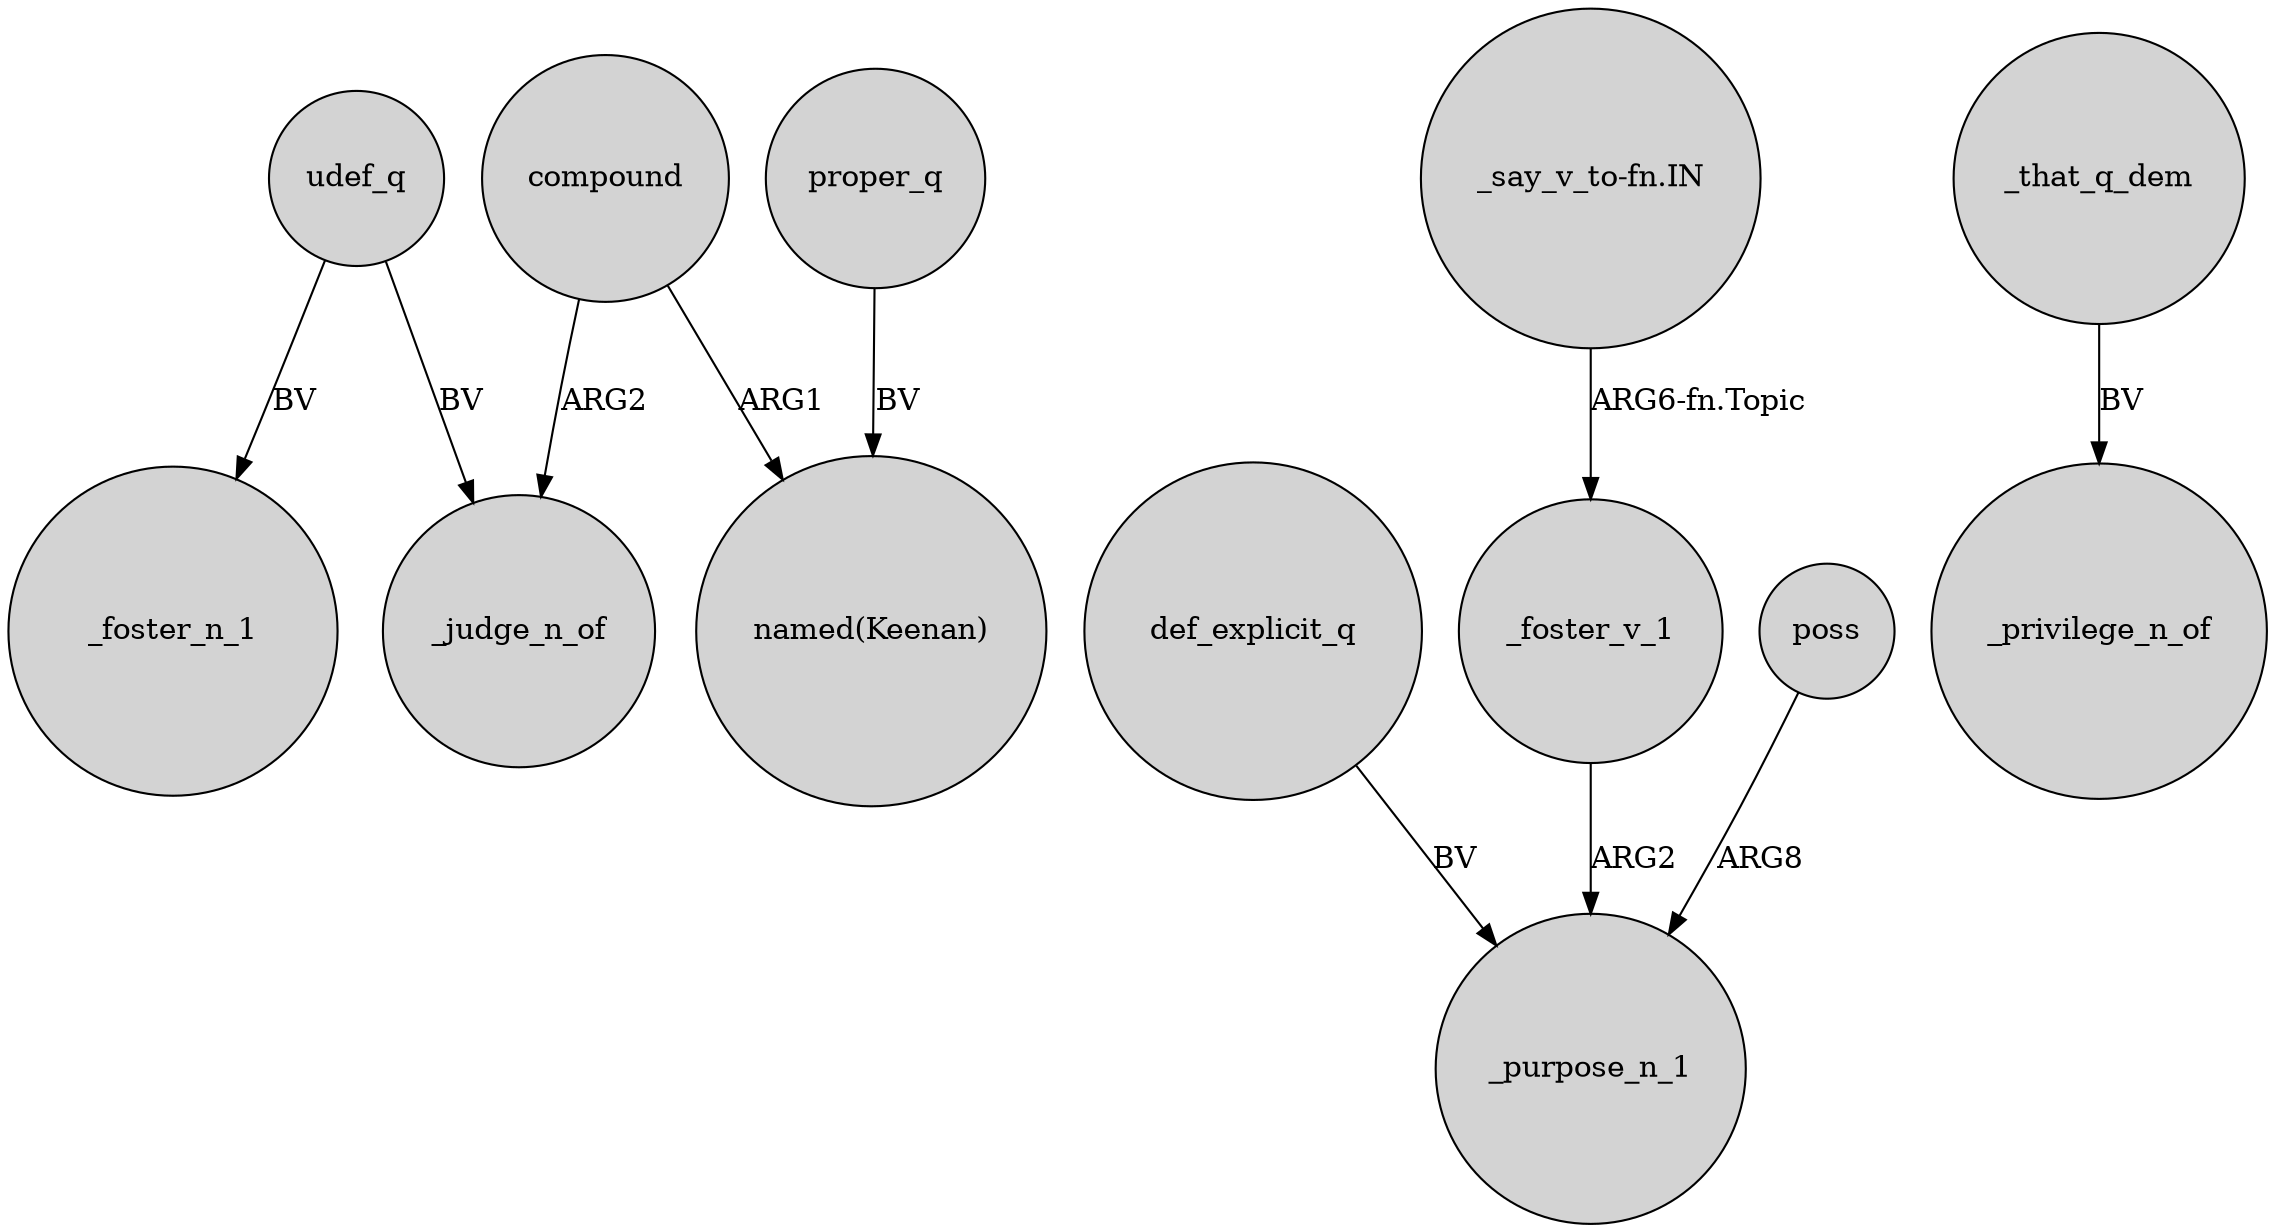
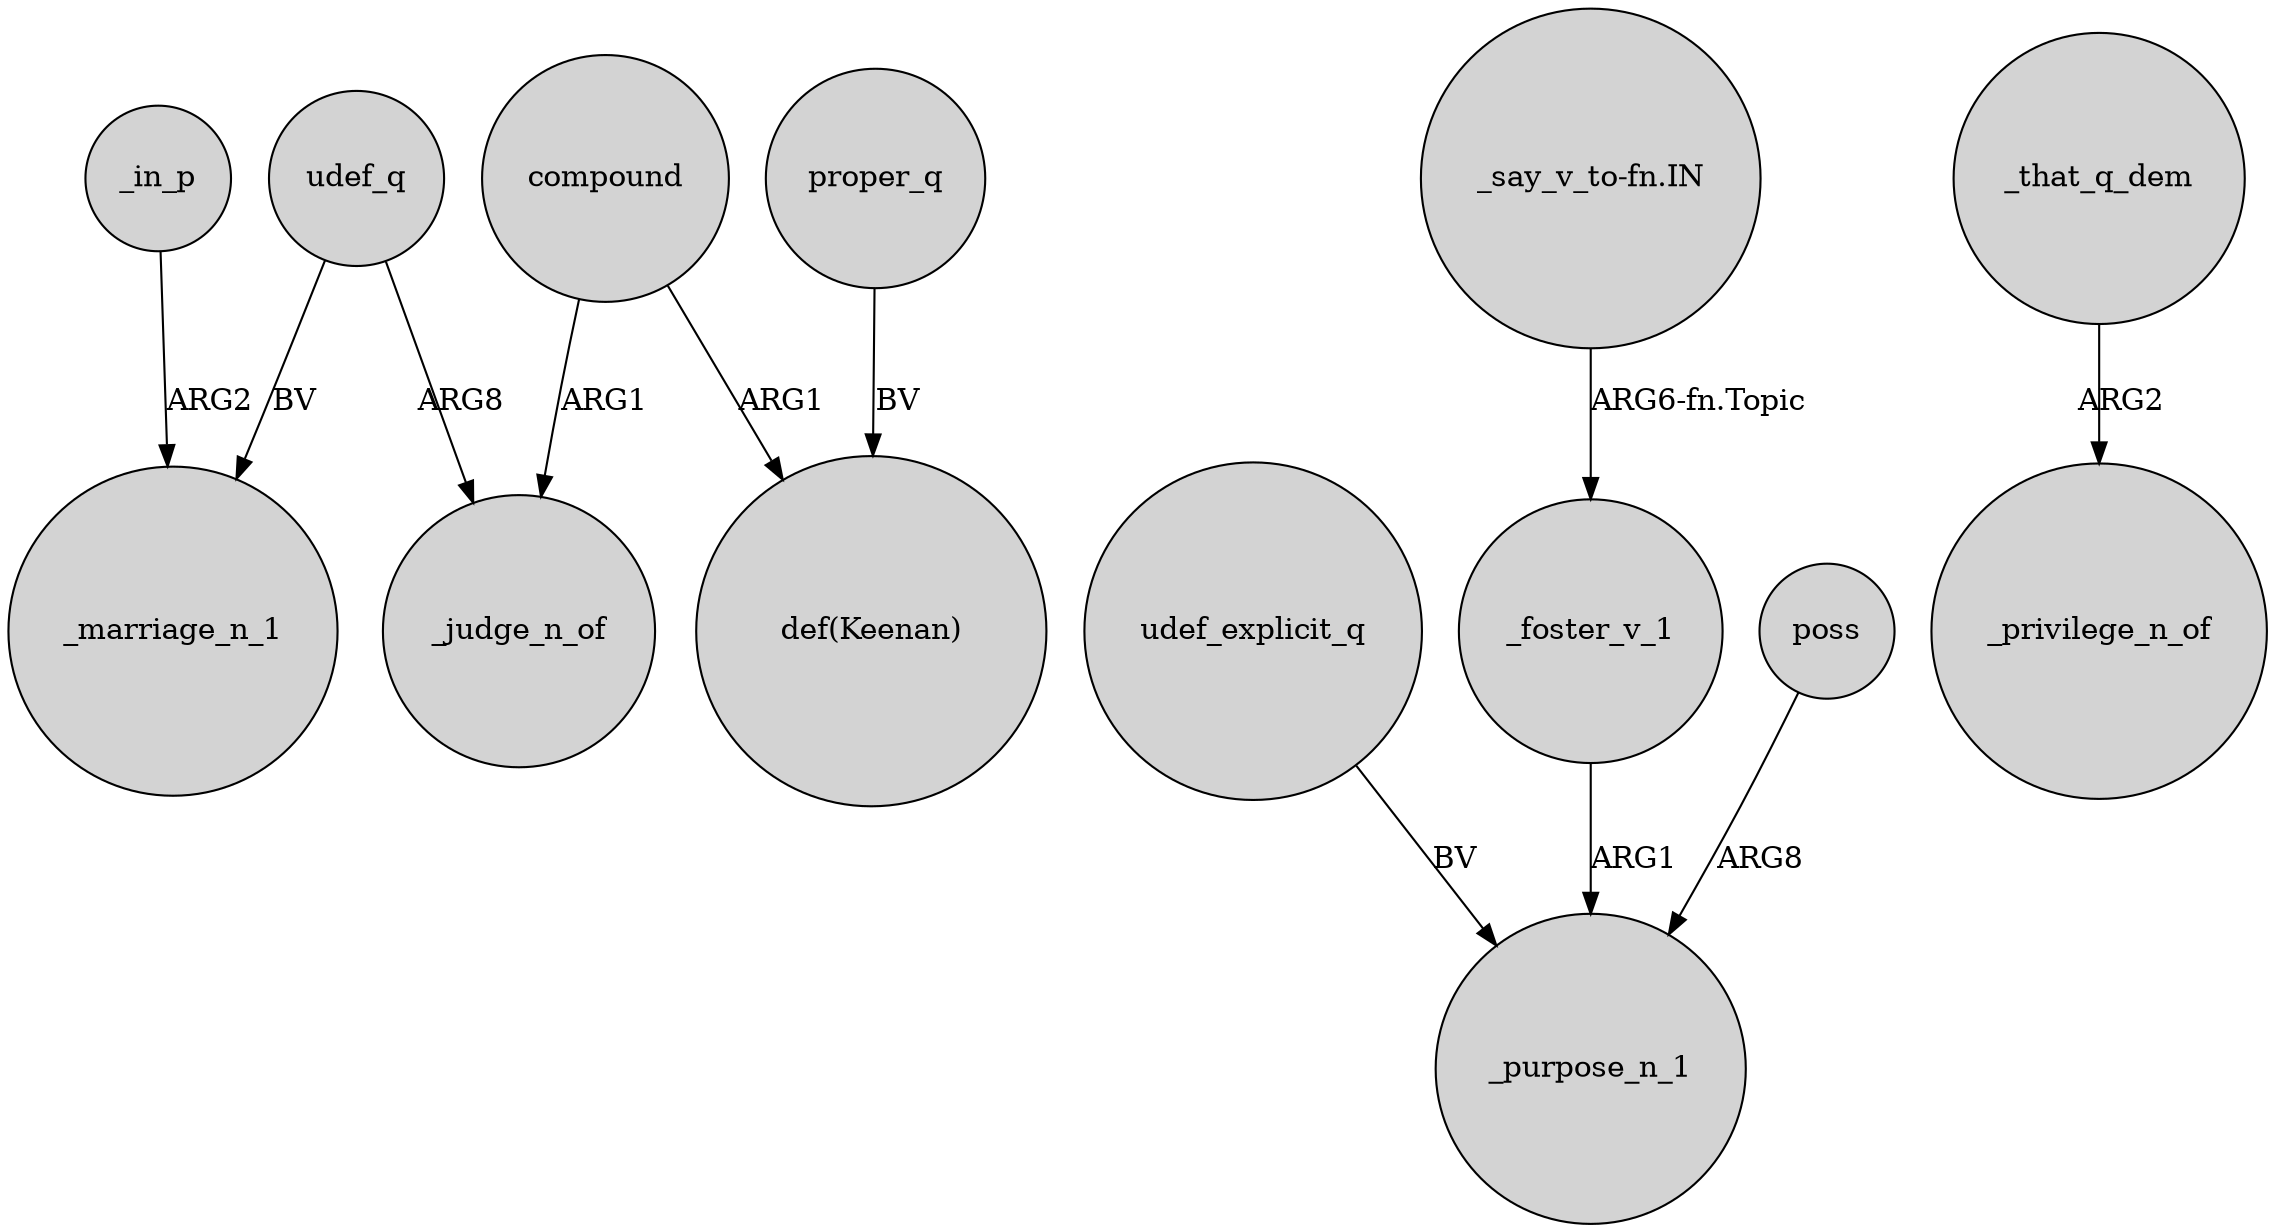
none -> (158, 178)
(461, 402) -> (461, 402)
(604, 402) -> (604, 402)
(2121, 402) -> (2121, 402)
(173, 631) -> (173, 631)
(871, 631) -> (871, 631)
(1253, 631) -> (1253, 631)
(1634, 860) -> (1634, 860)
